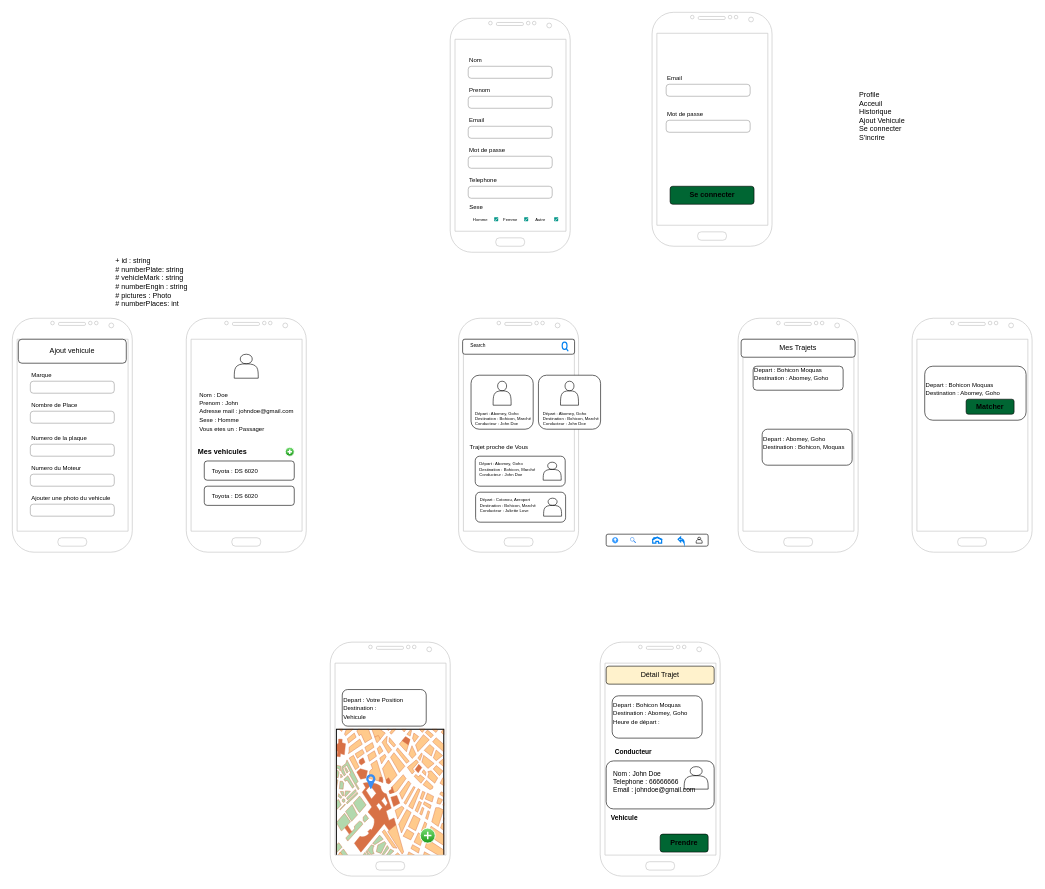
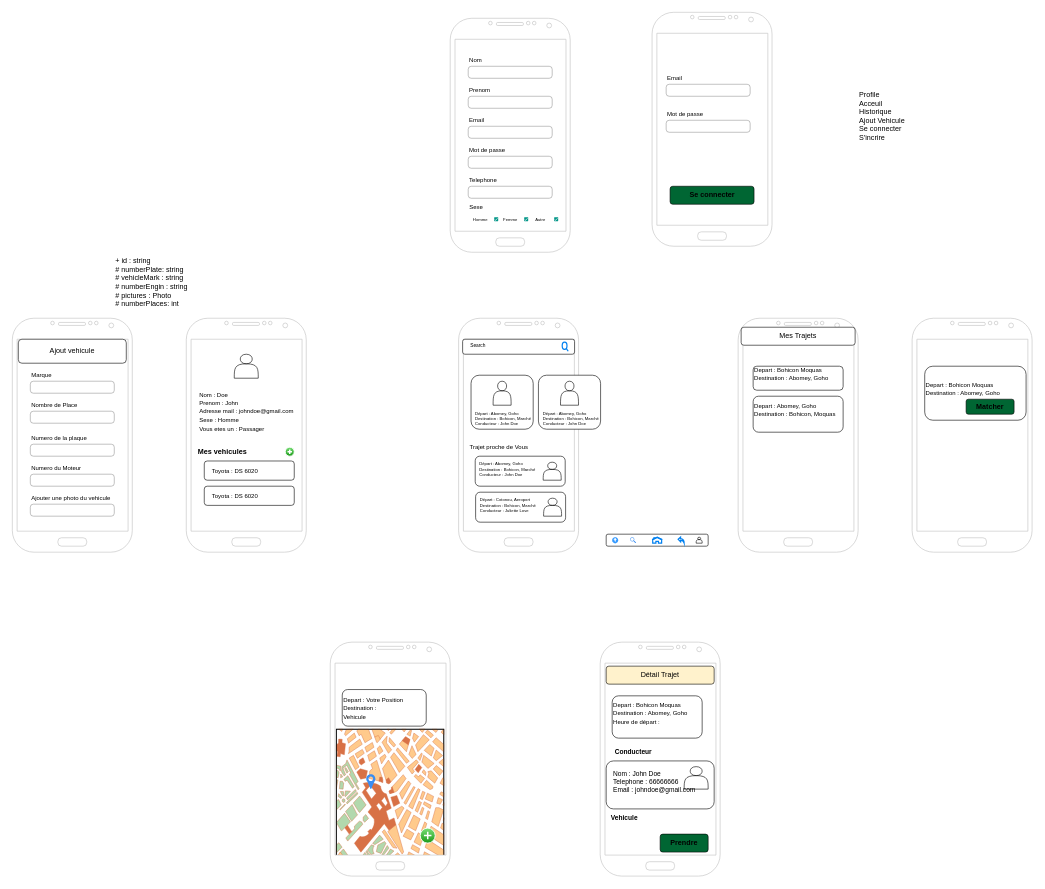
(798, 348) -> (798, 336)
(807, 447) -> (798, 414)
